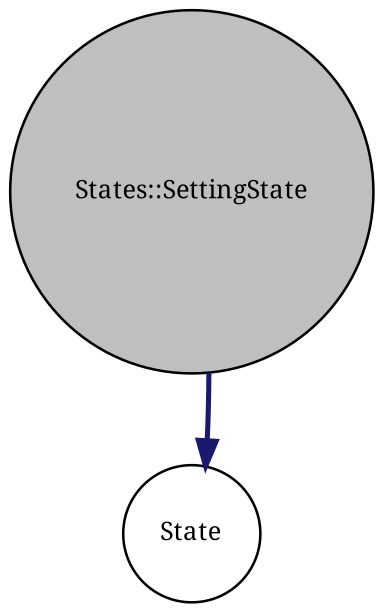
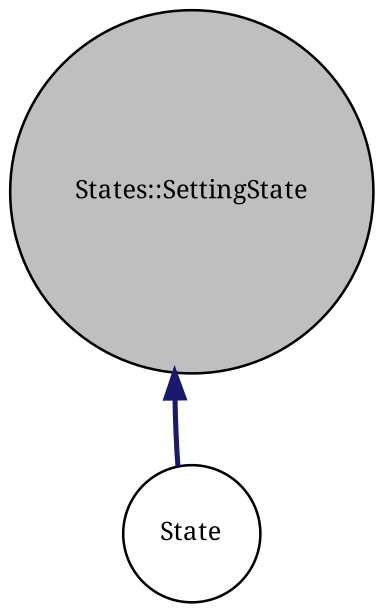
(208, 407) -> (176, 432)
